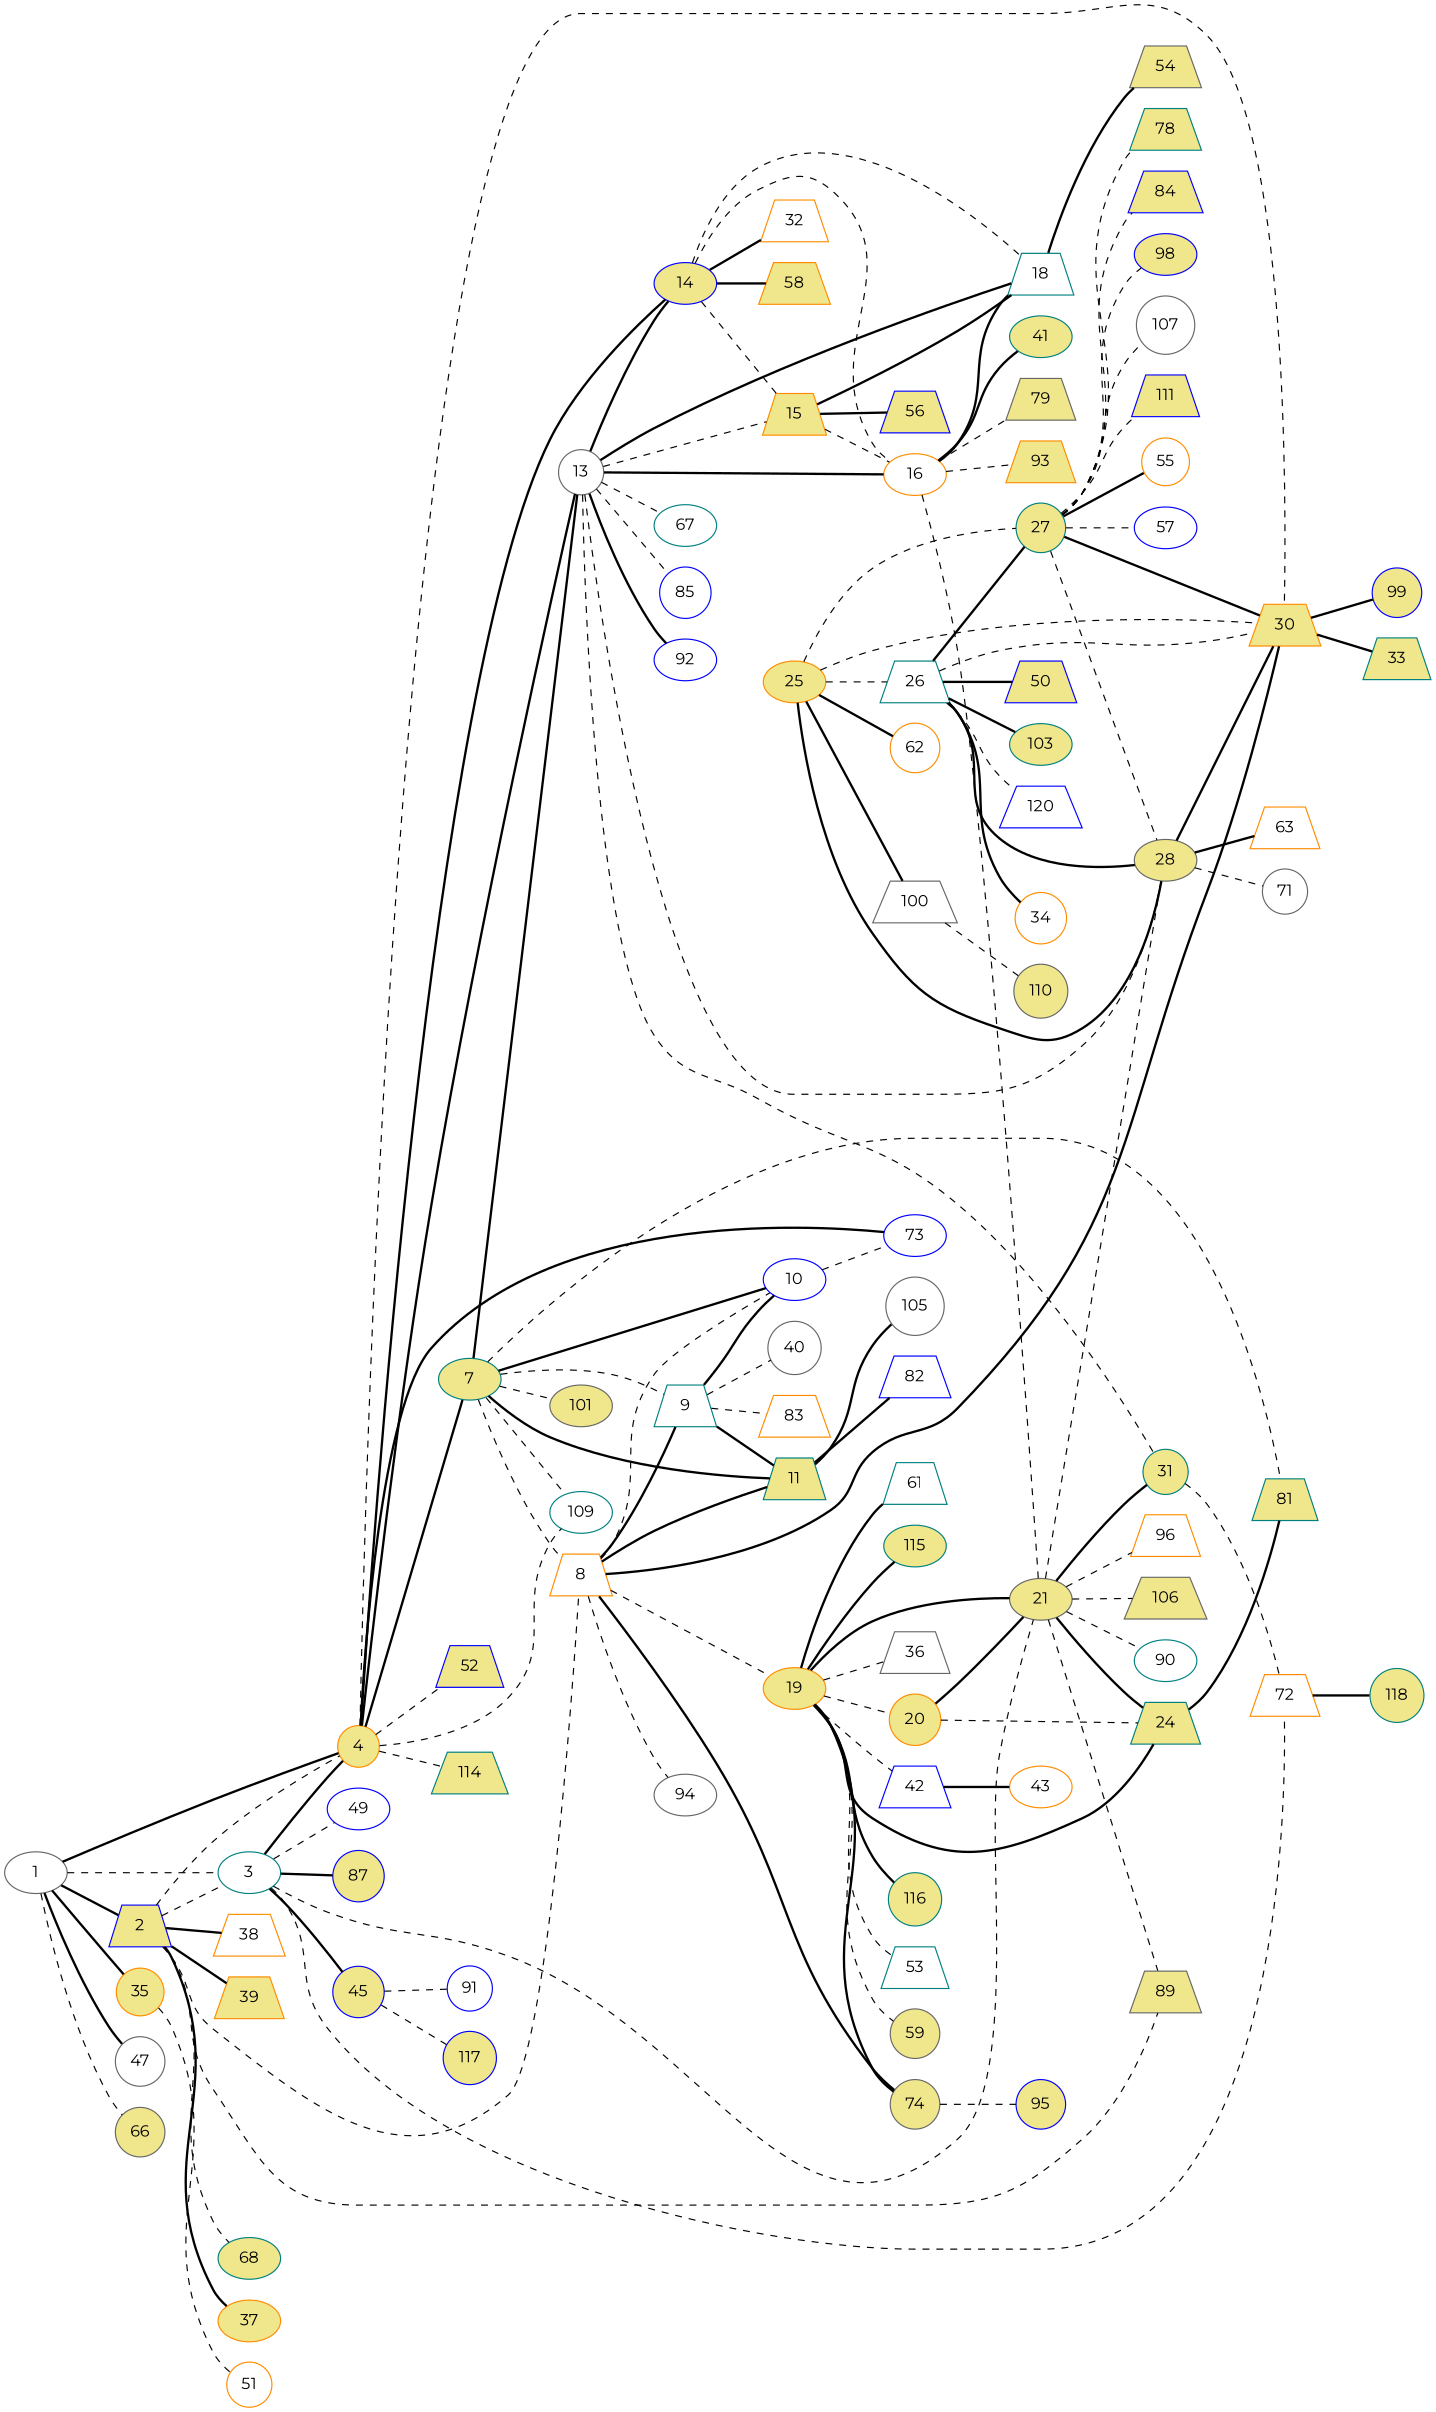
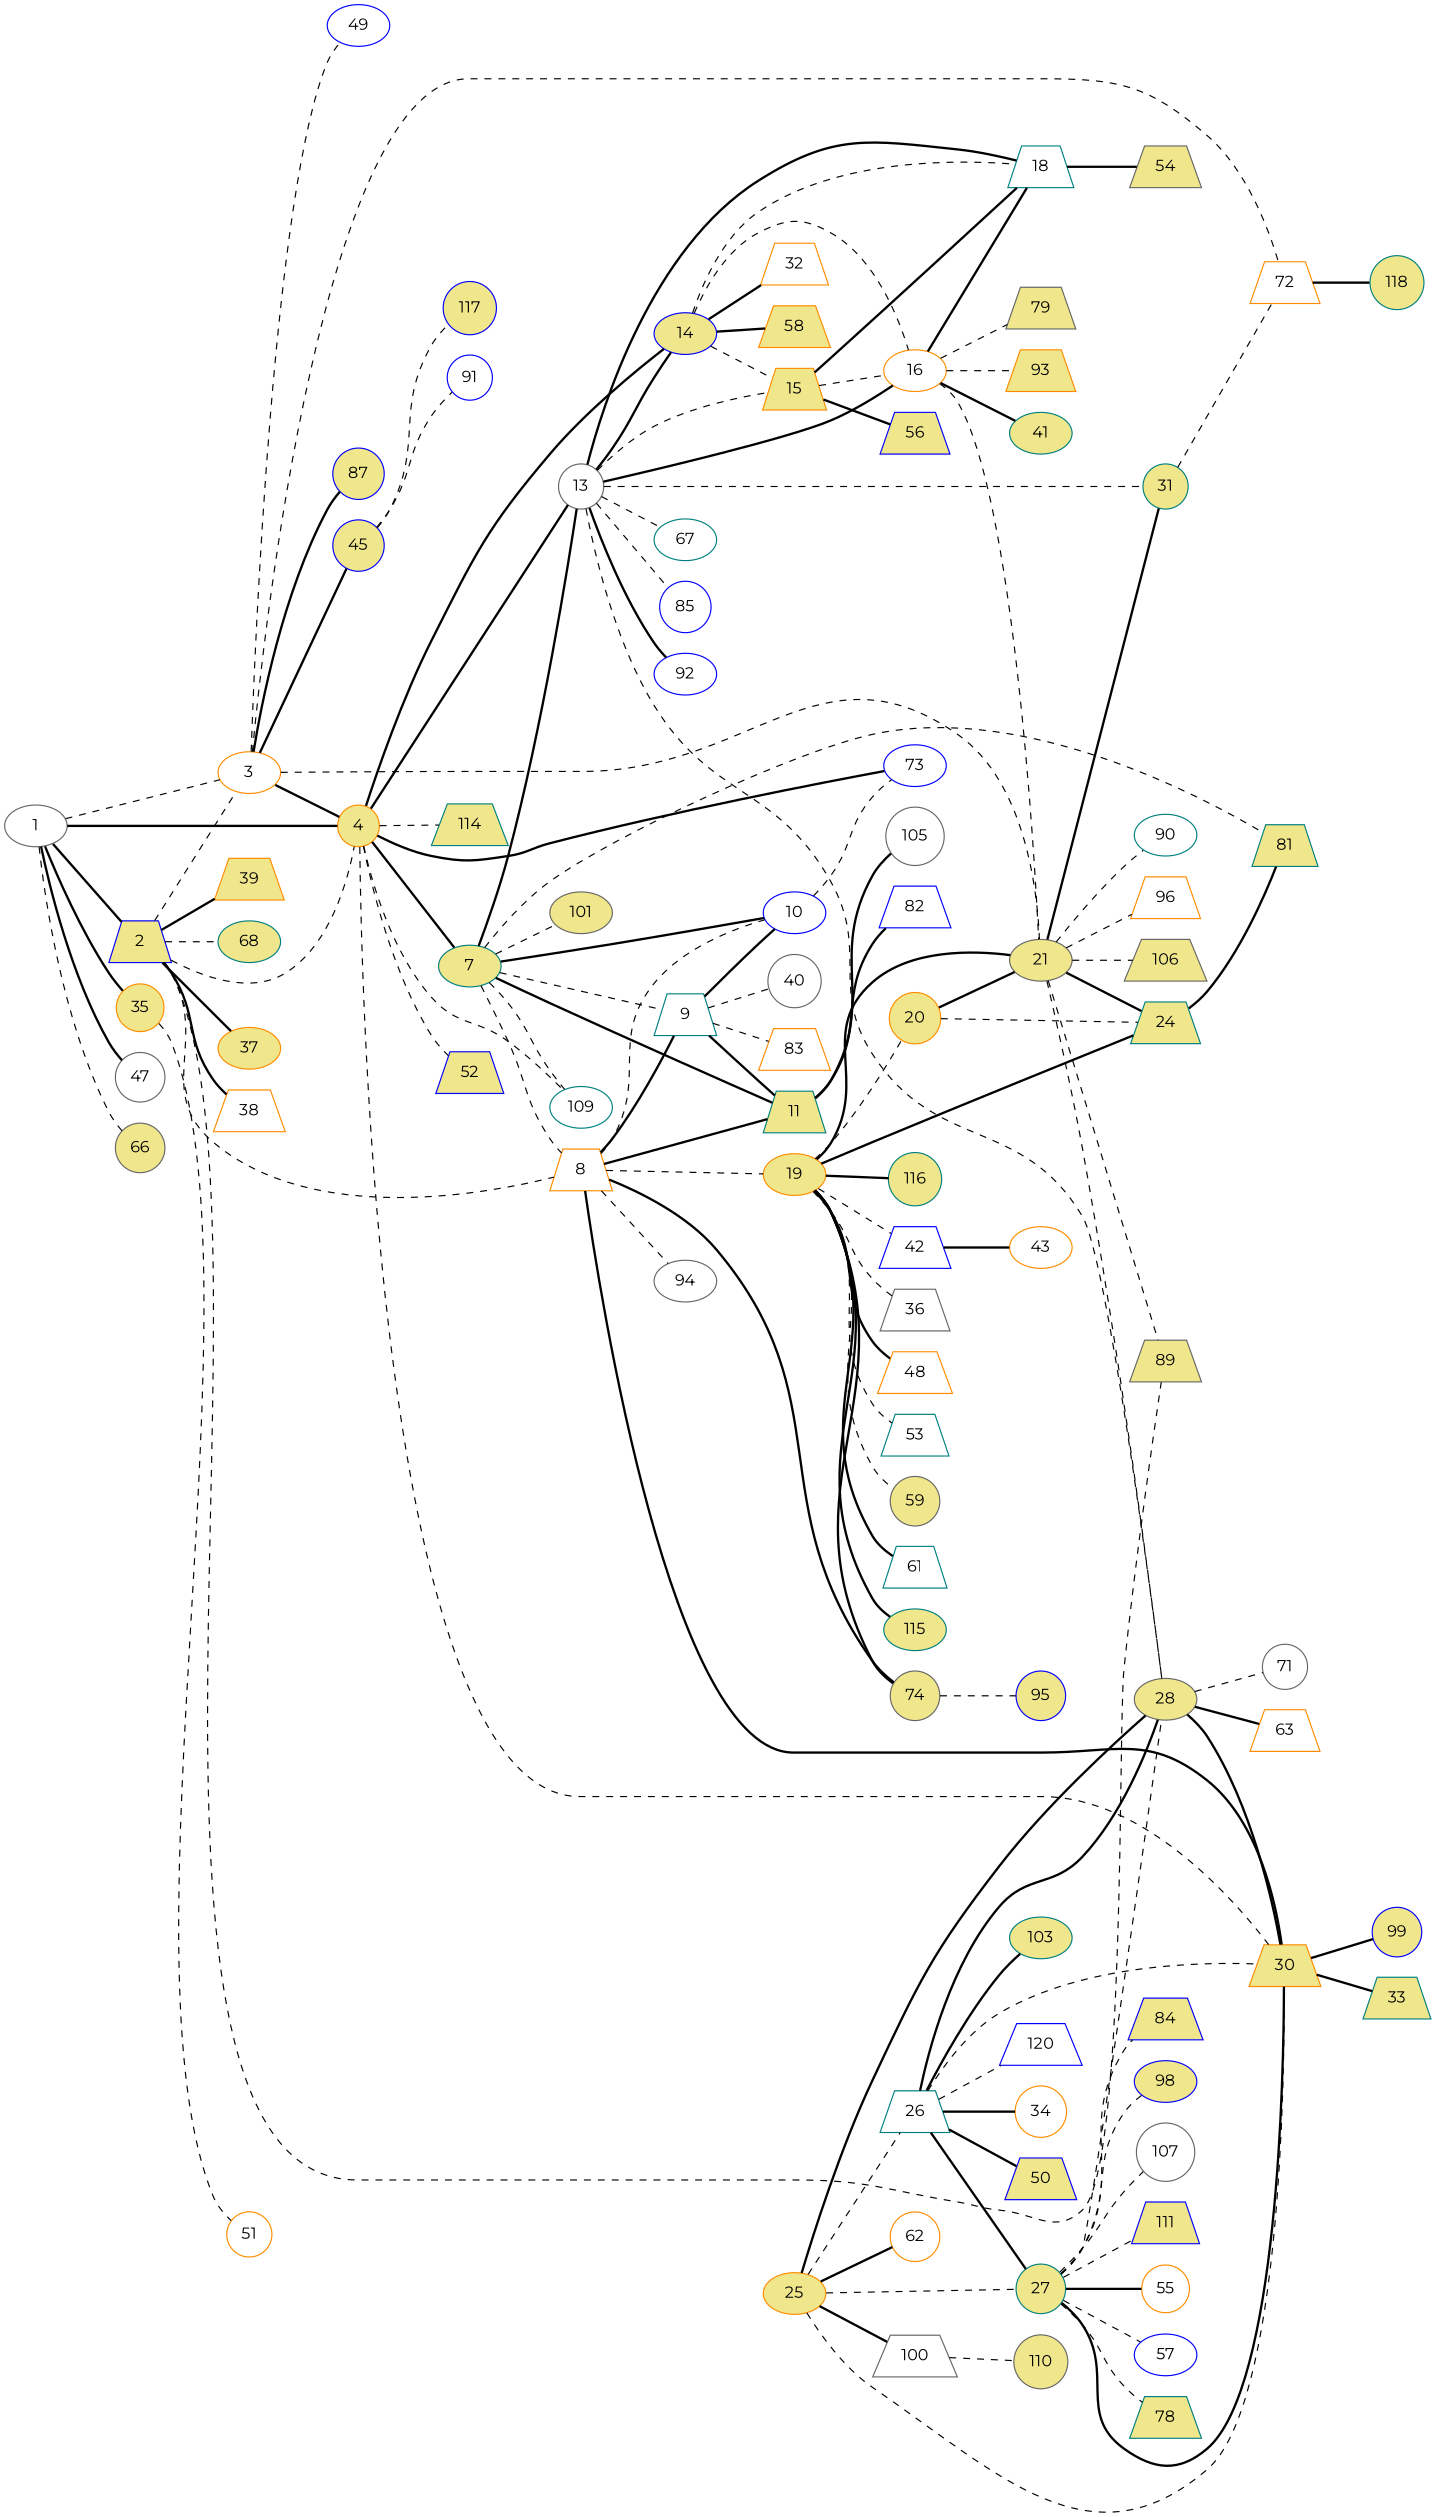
none -> (915, 1373)
(249, 1873) -> (249, 773)
